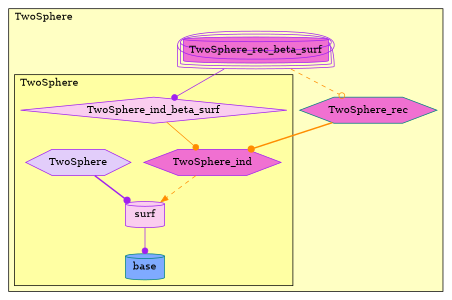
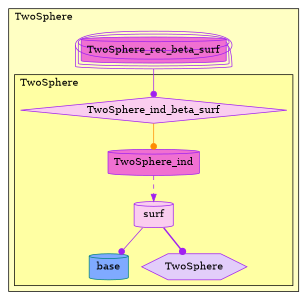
(368, 110) -> none
(212, 162) -> (154, 162)
(110, 187) -> (172, 238)
(181, 187) -> (154, 185)
